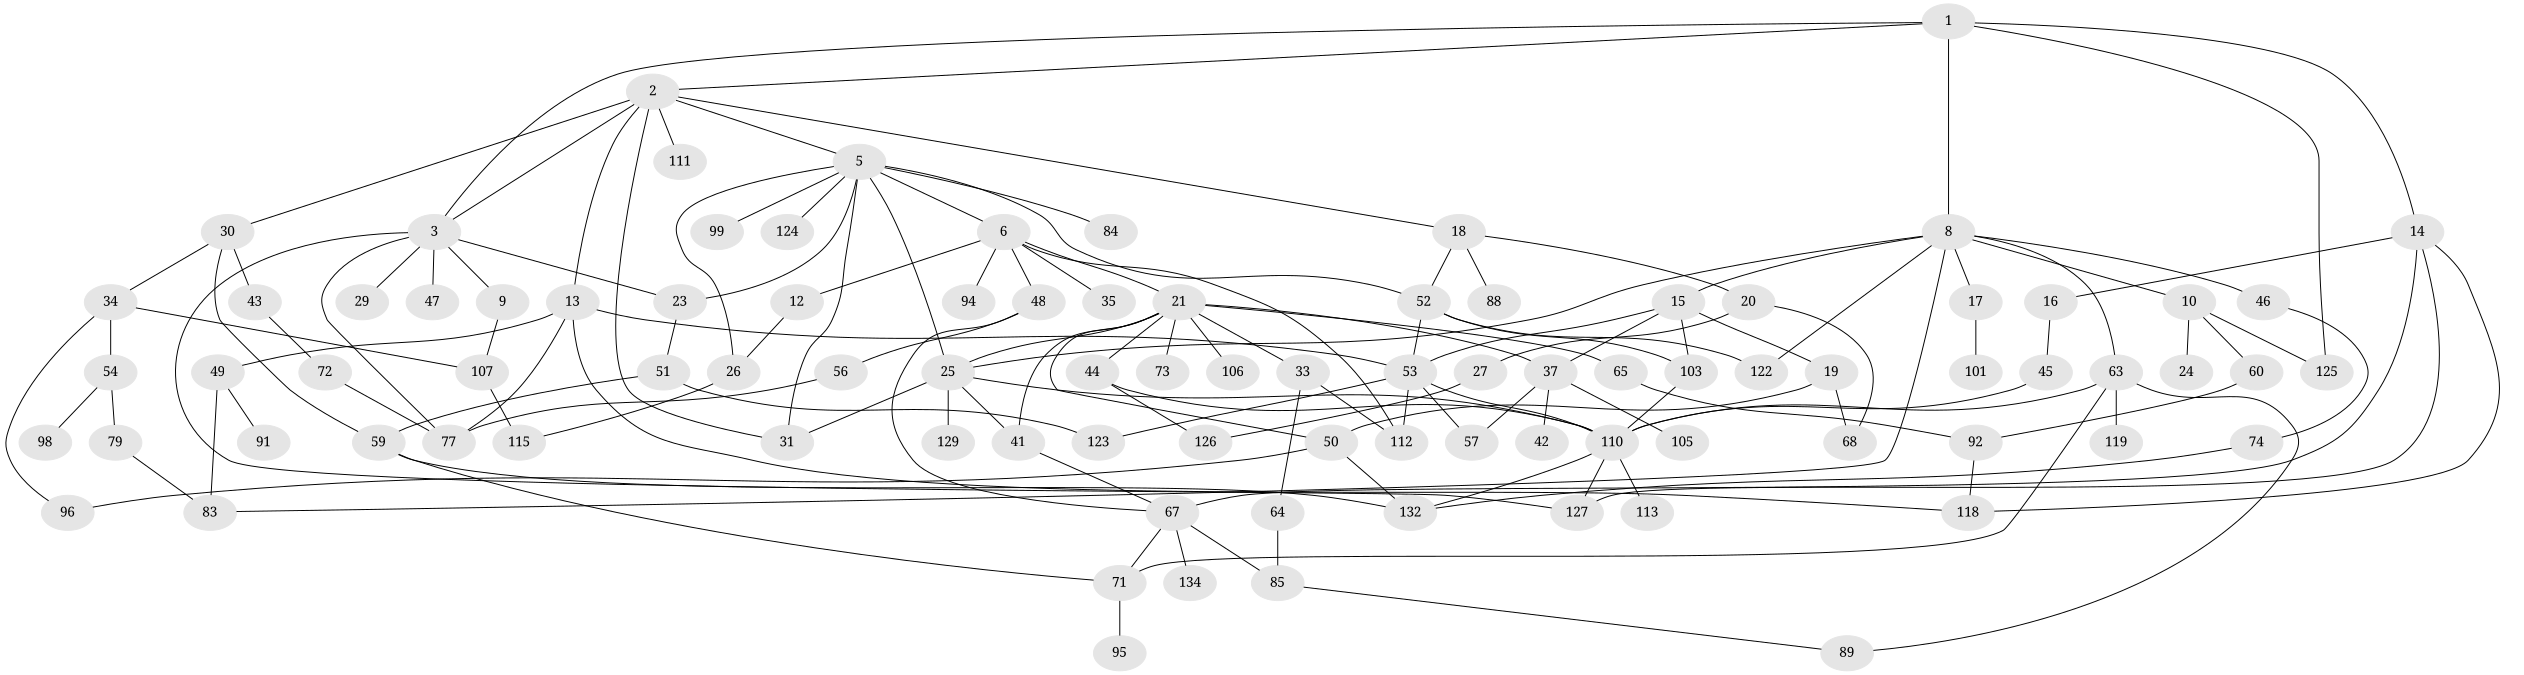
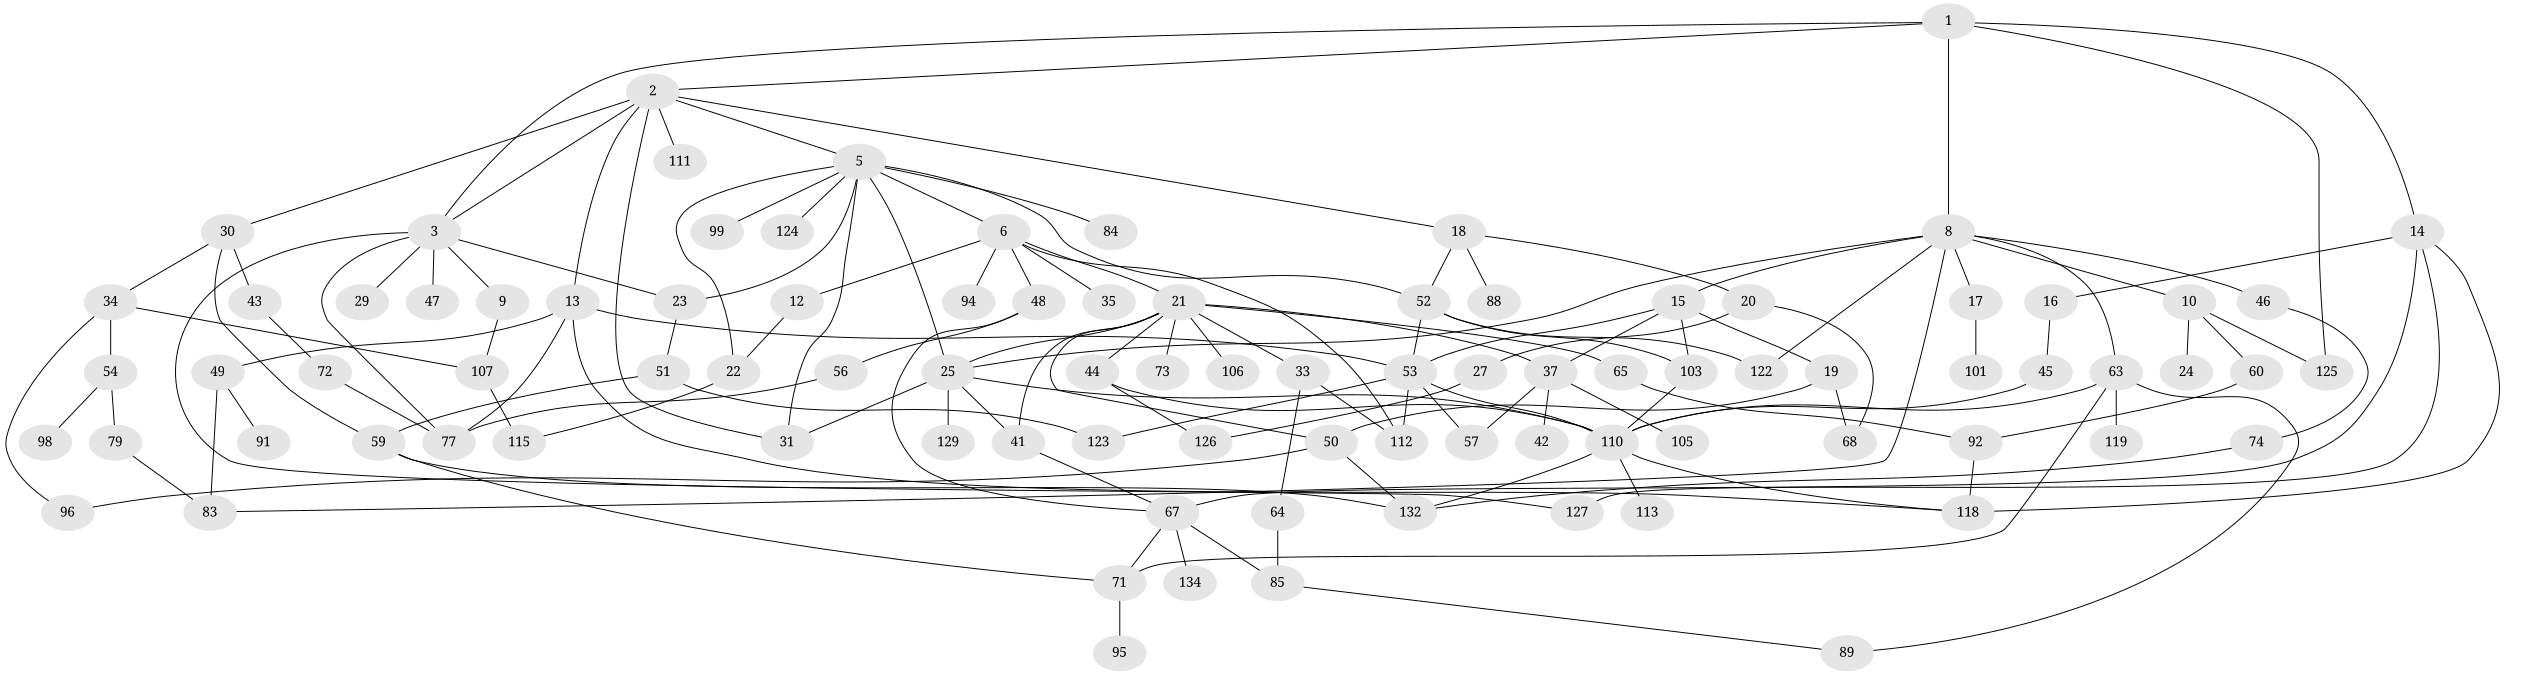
(734, 372) -> (734, 372)
(1596, 474) -> (1801, 494)
